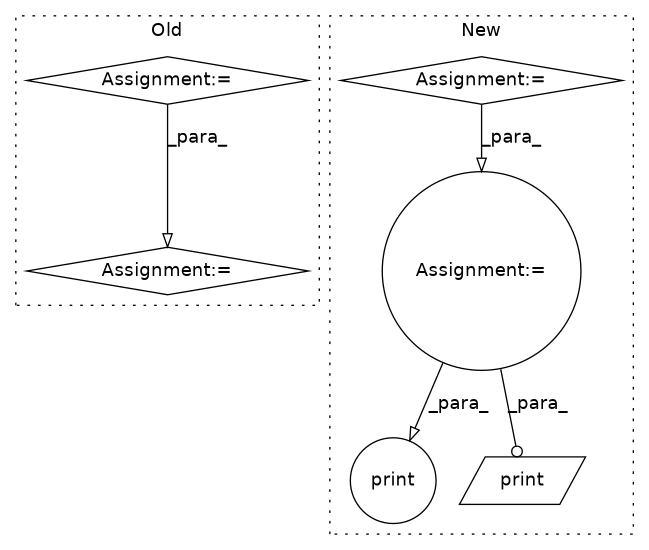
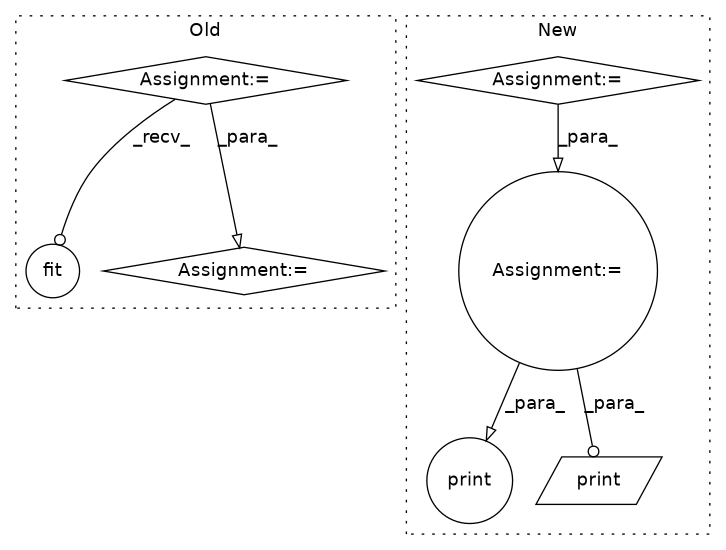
none -> (53, 271)
